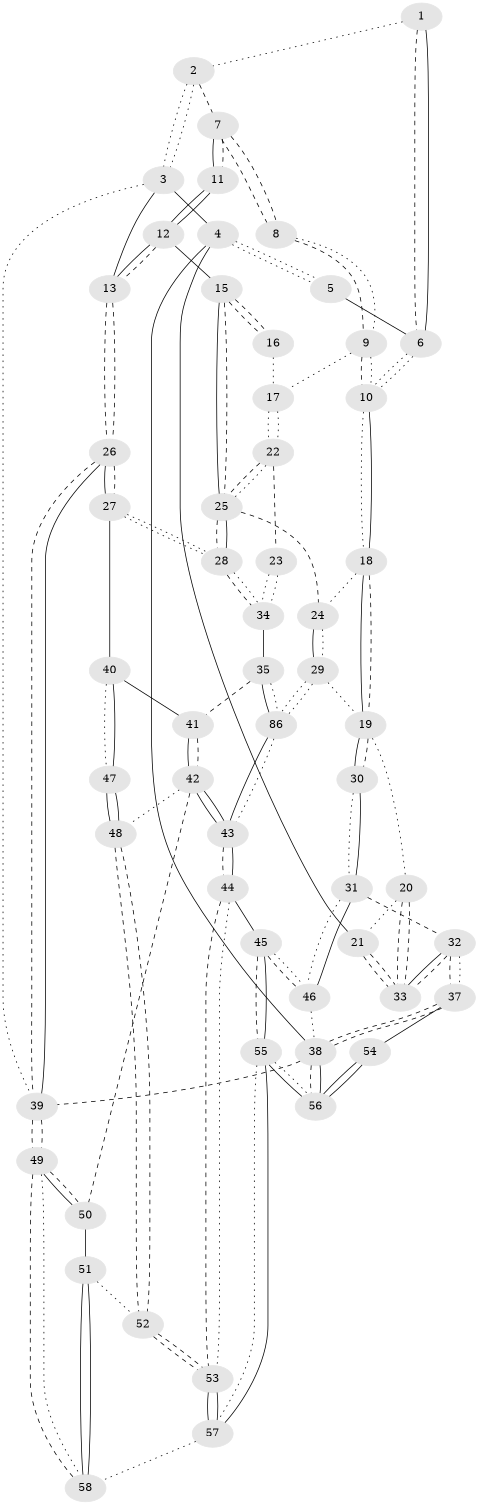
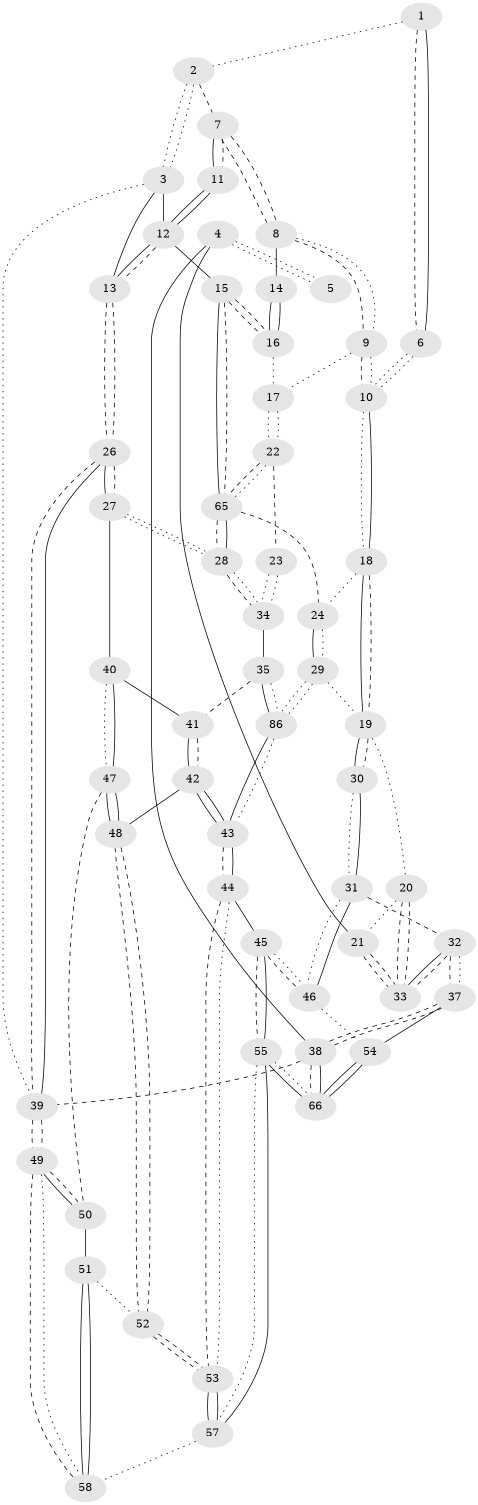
(184, 201) -> (164, 207)
none -> (276, 289)
(380, 319) -> none
(222, 507) -> (222, 507)
(152, 809) -> (152, 809)
(139, 998) -> (69, 995)
(313, 1025) -> (340, 1025)
(316, 1107) -> (316, 1107)
